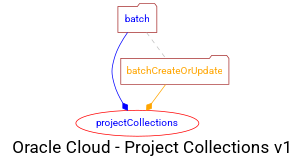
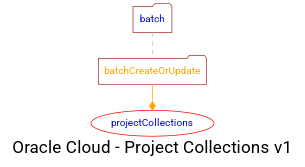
(112, 67) -> none
